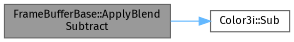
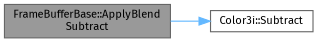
(250, 21) -> (262, 21)
